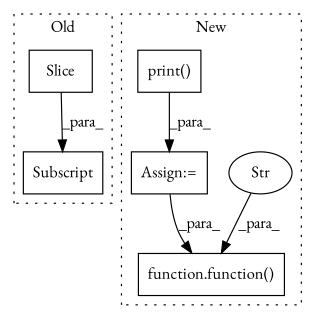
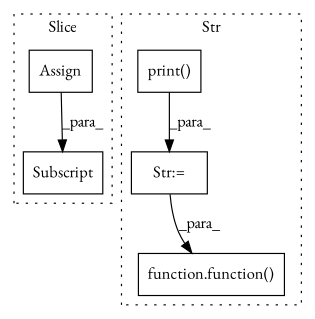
(63, 27) -> (63, 27)
(211, 27) -> (211, 27)
(61, 71) -> (61, 71)
(169, 173) -> (169, 173)
(260, 173) -> none
